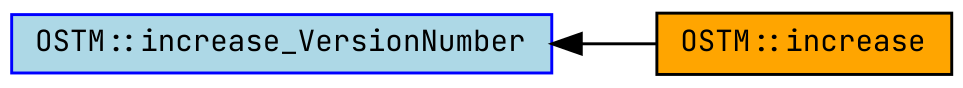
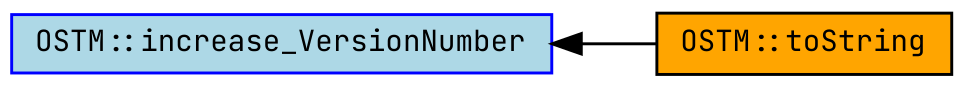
(804, 44) -> (804, 44)
